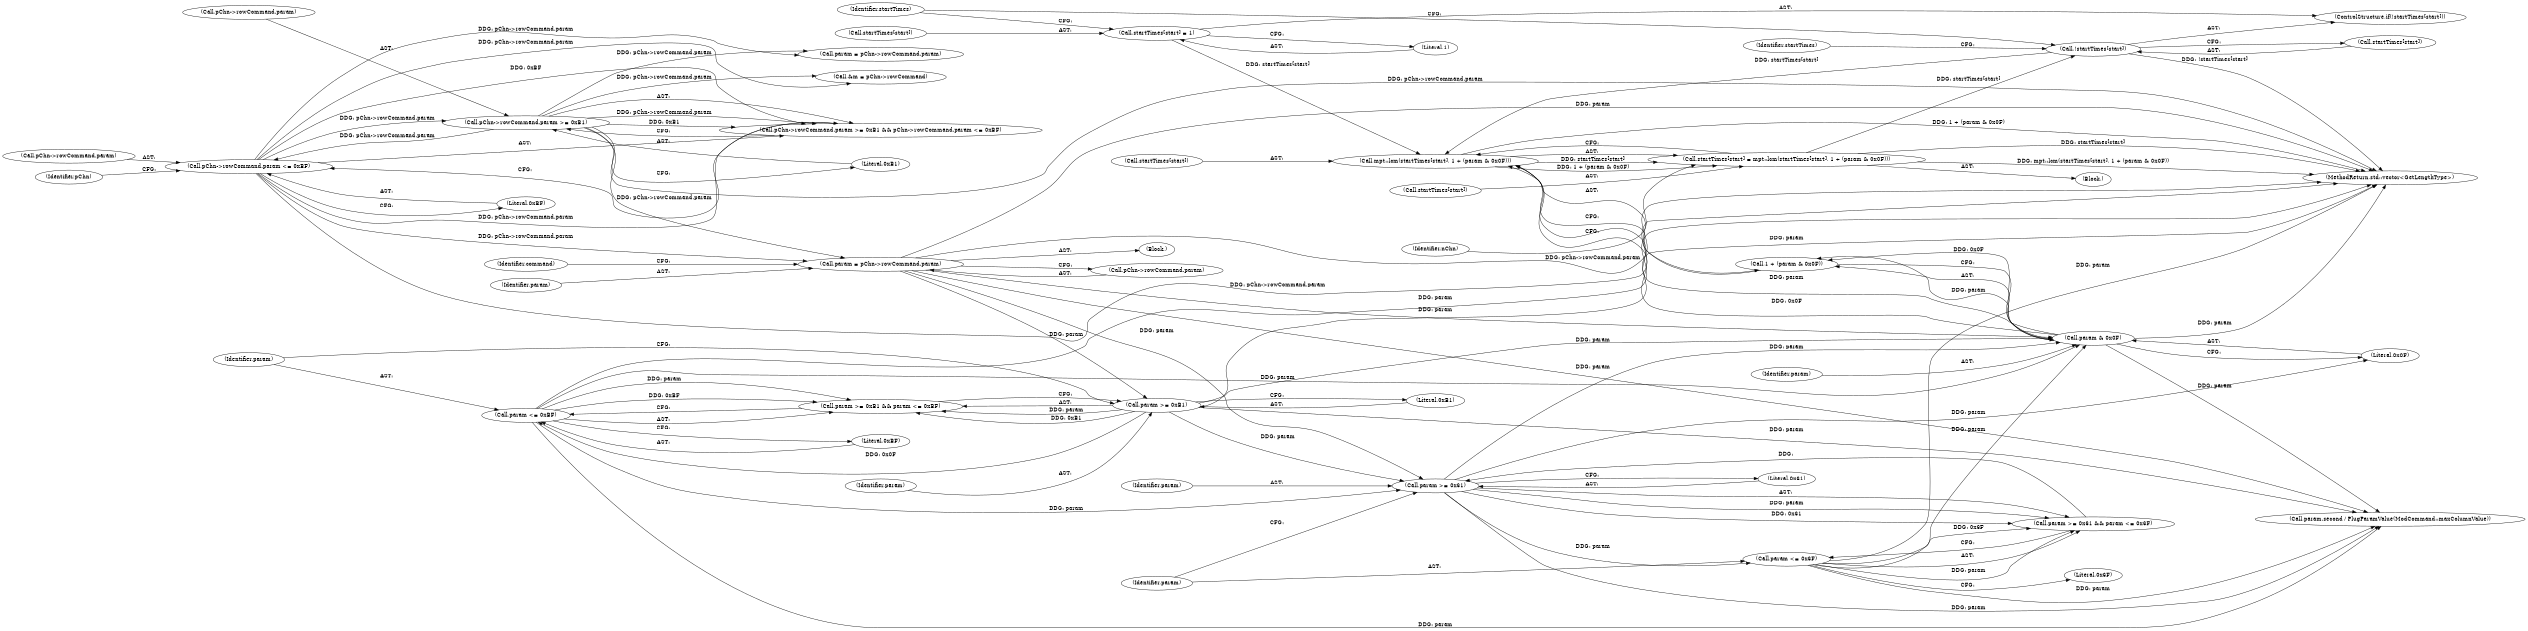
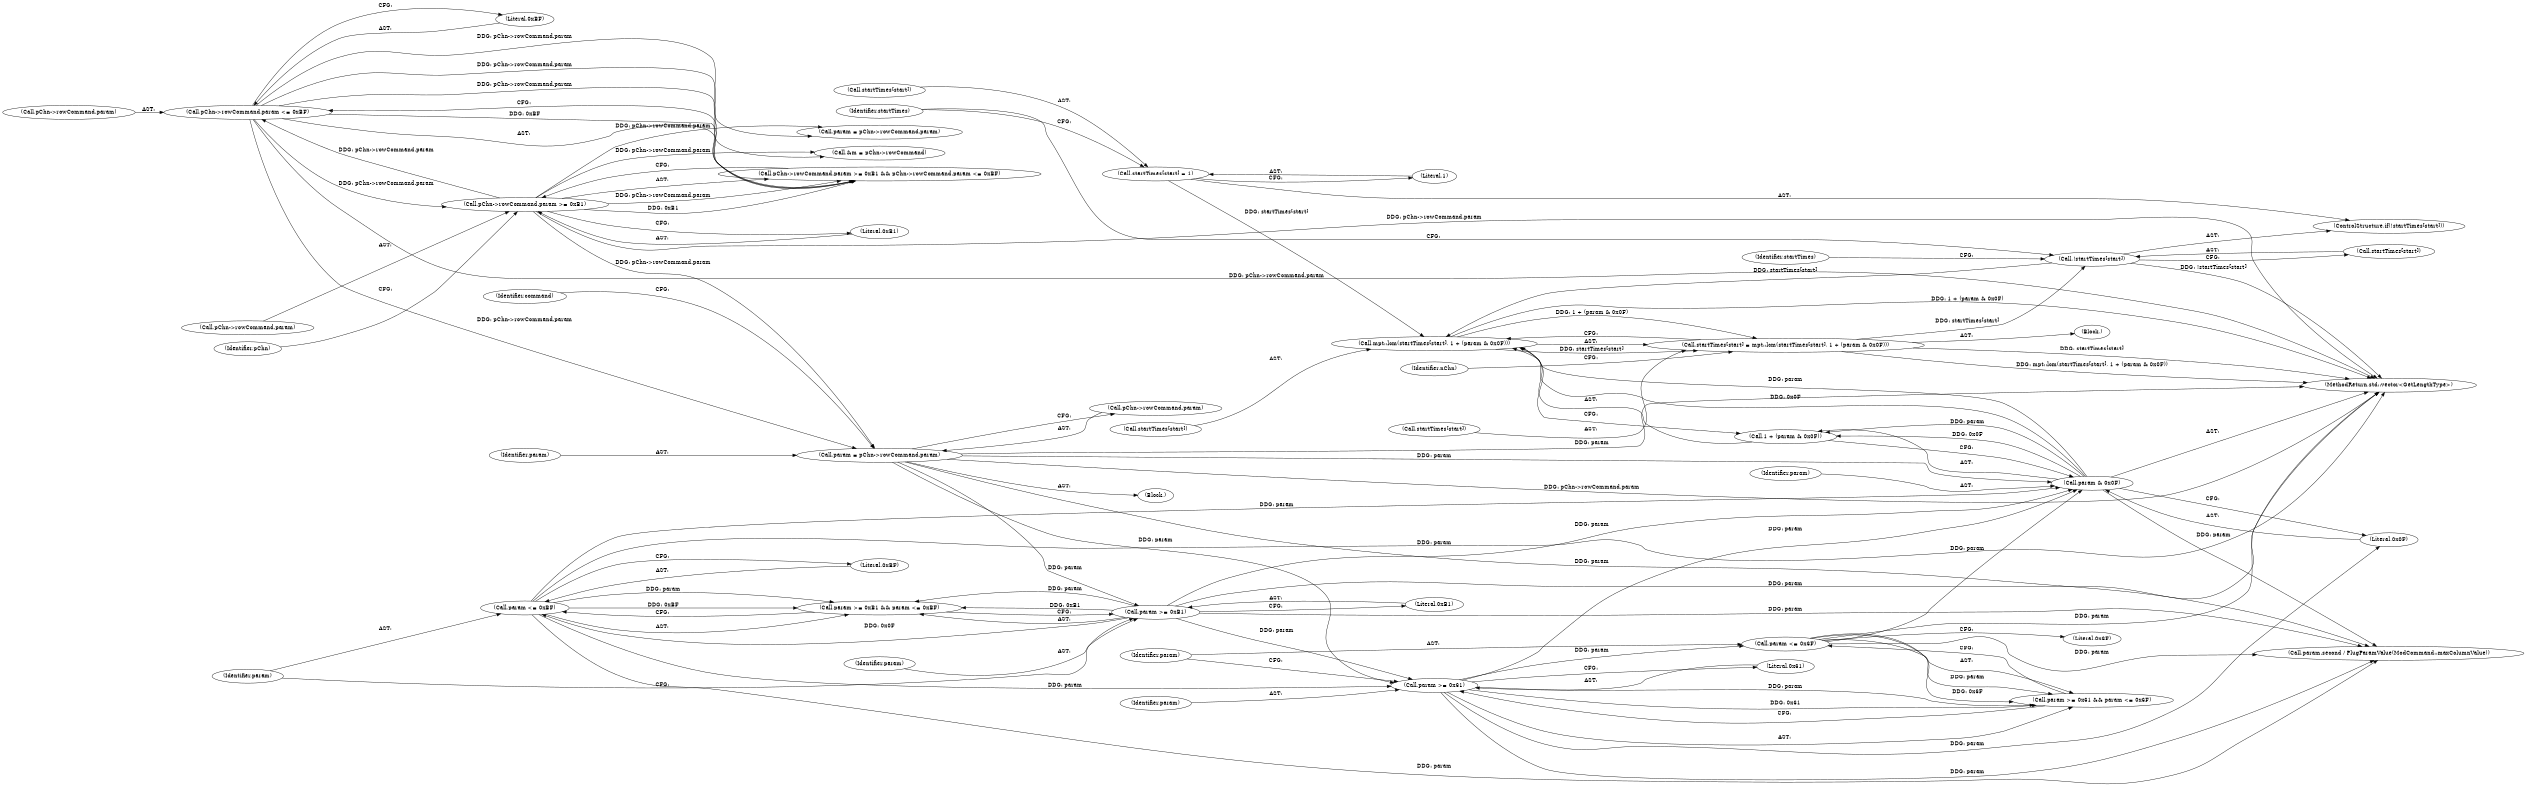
(139, 173) -> (412, 307)
(2215, 323) -> (2214, 431)
(1787, 454) -> (1786, 713)
